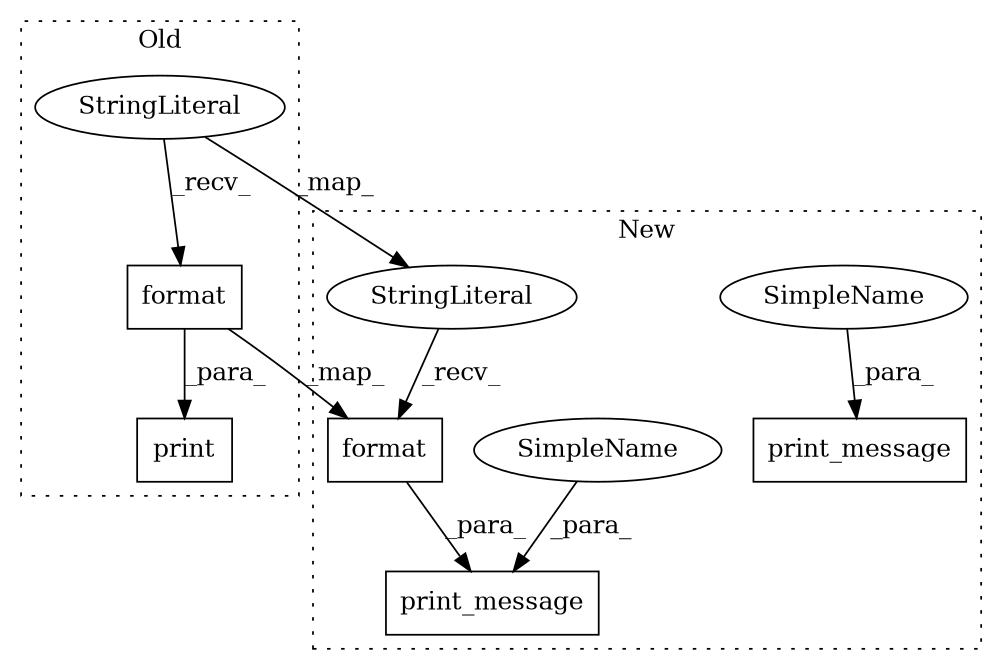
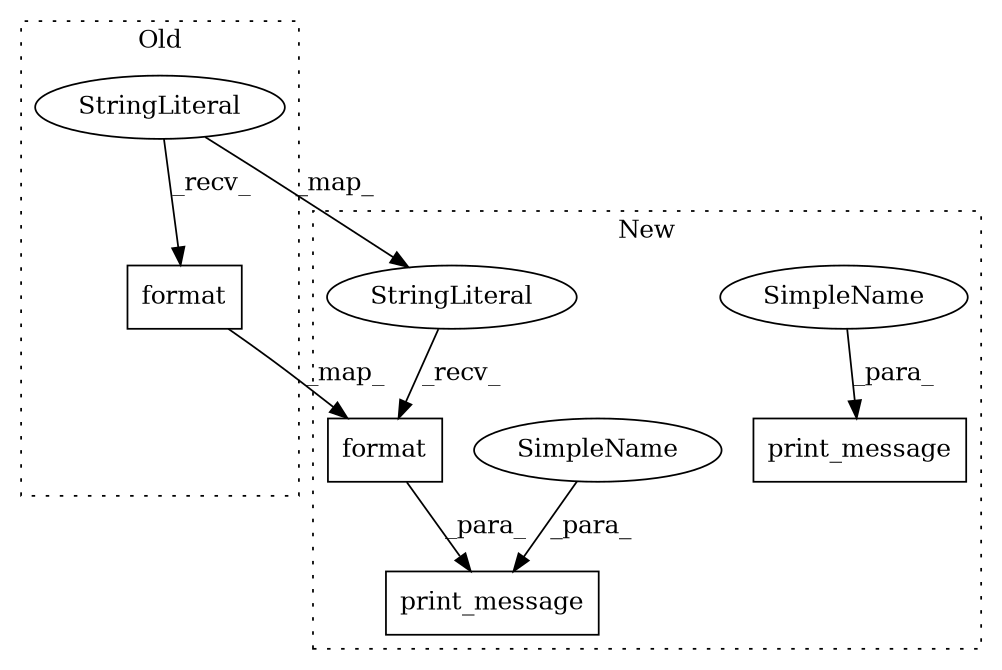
(185, 450) -> none
